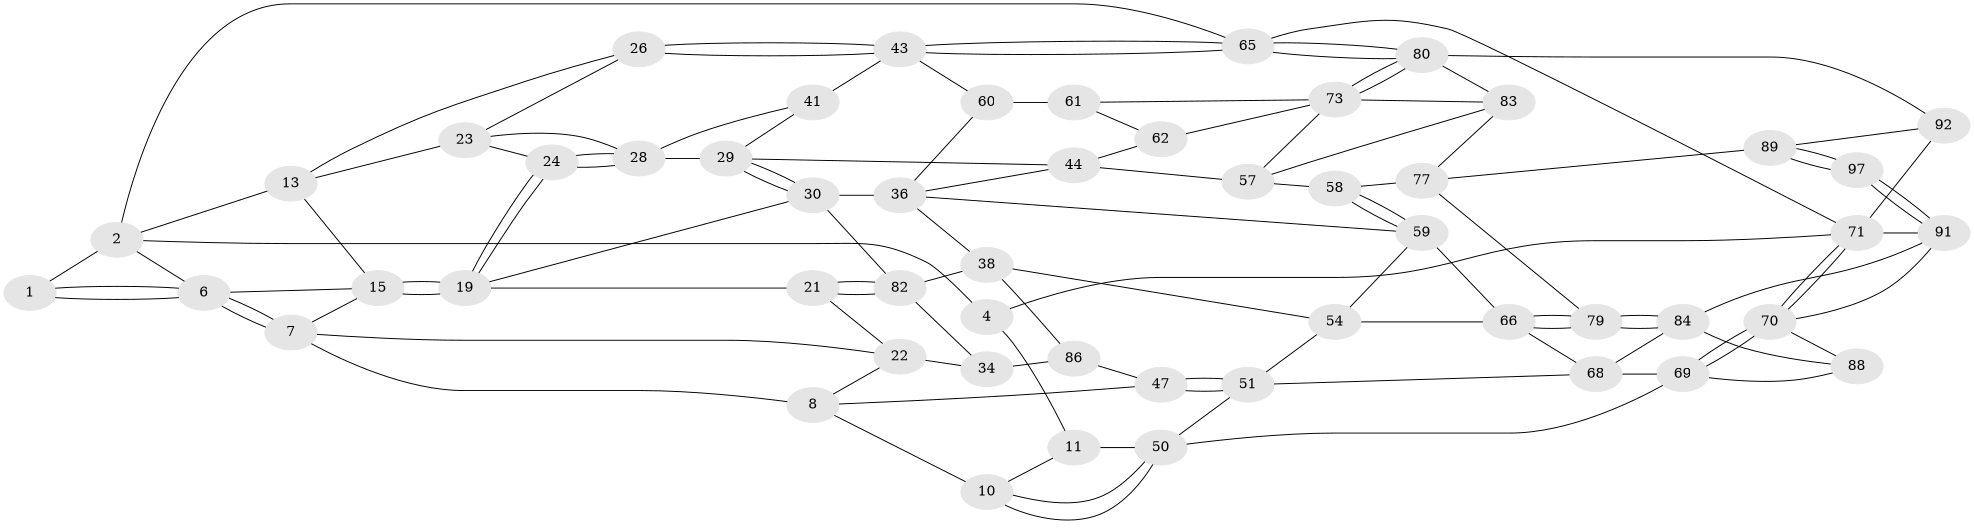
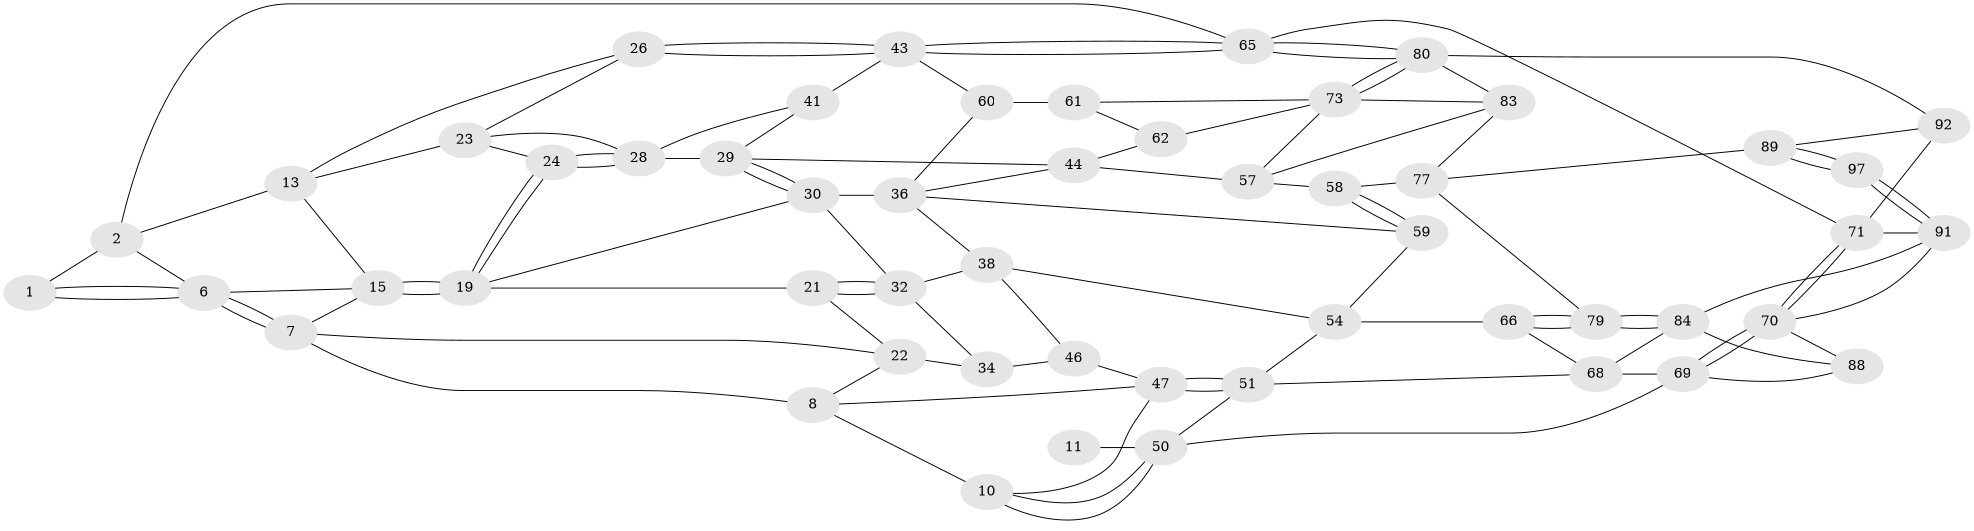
(1466, 278) -> none
(900, 288) -> (900, 288)
(987, 317) -> none
(1074, 359) -> (1074, 359)
(1031, 470) -> (1100, 474)
